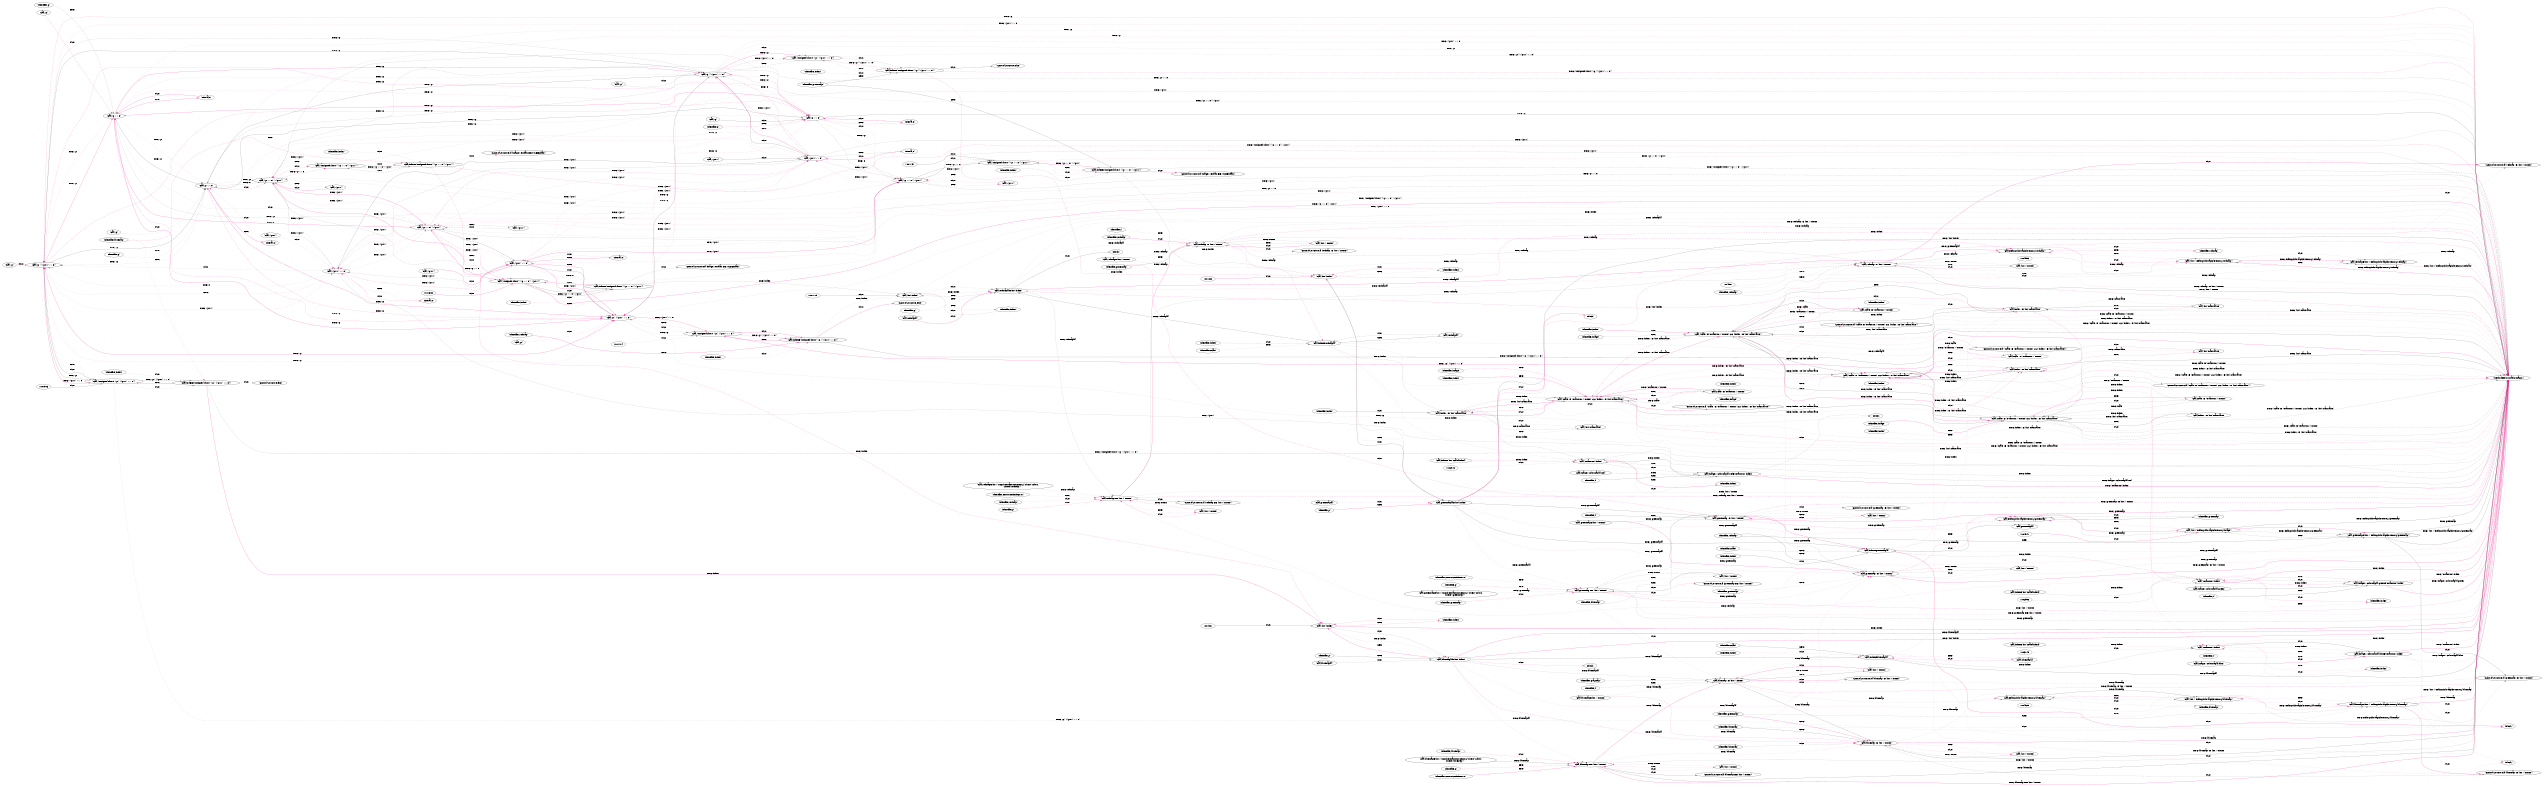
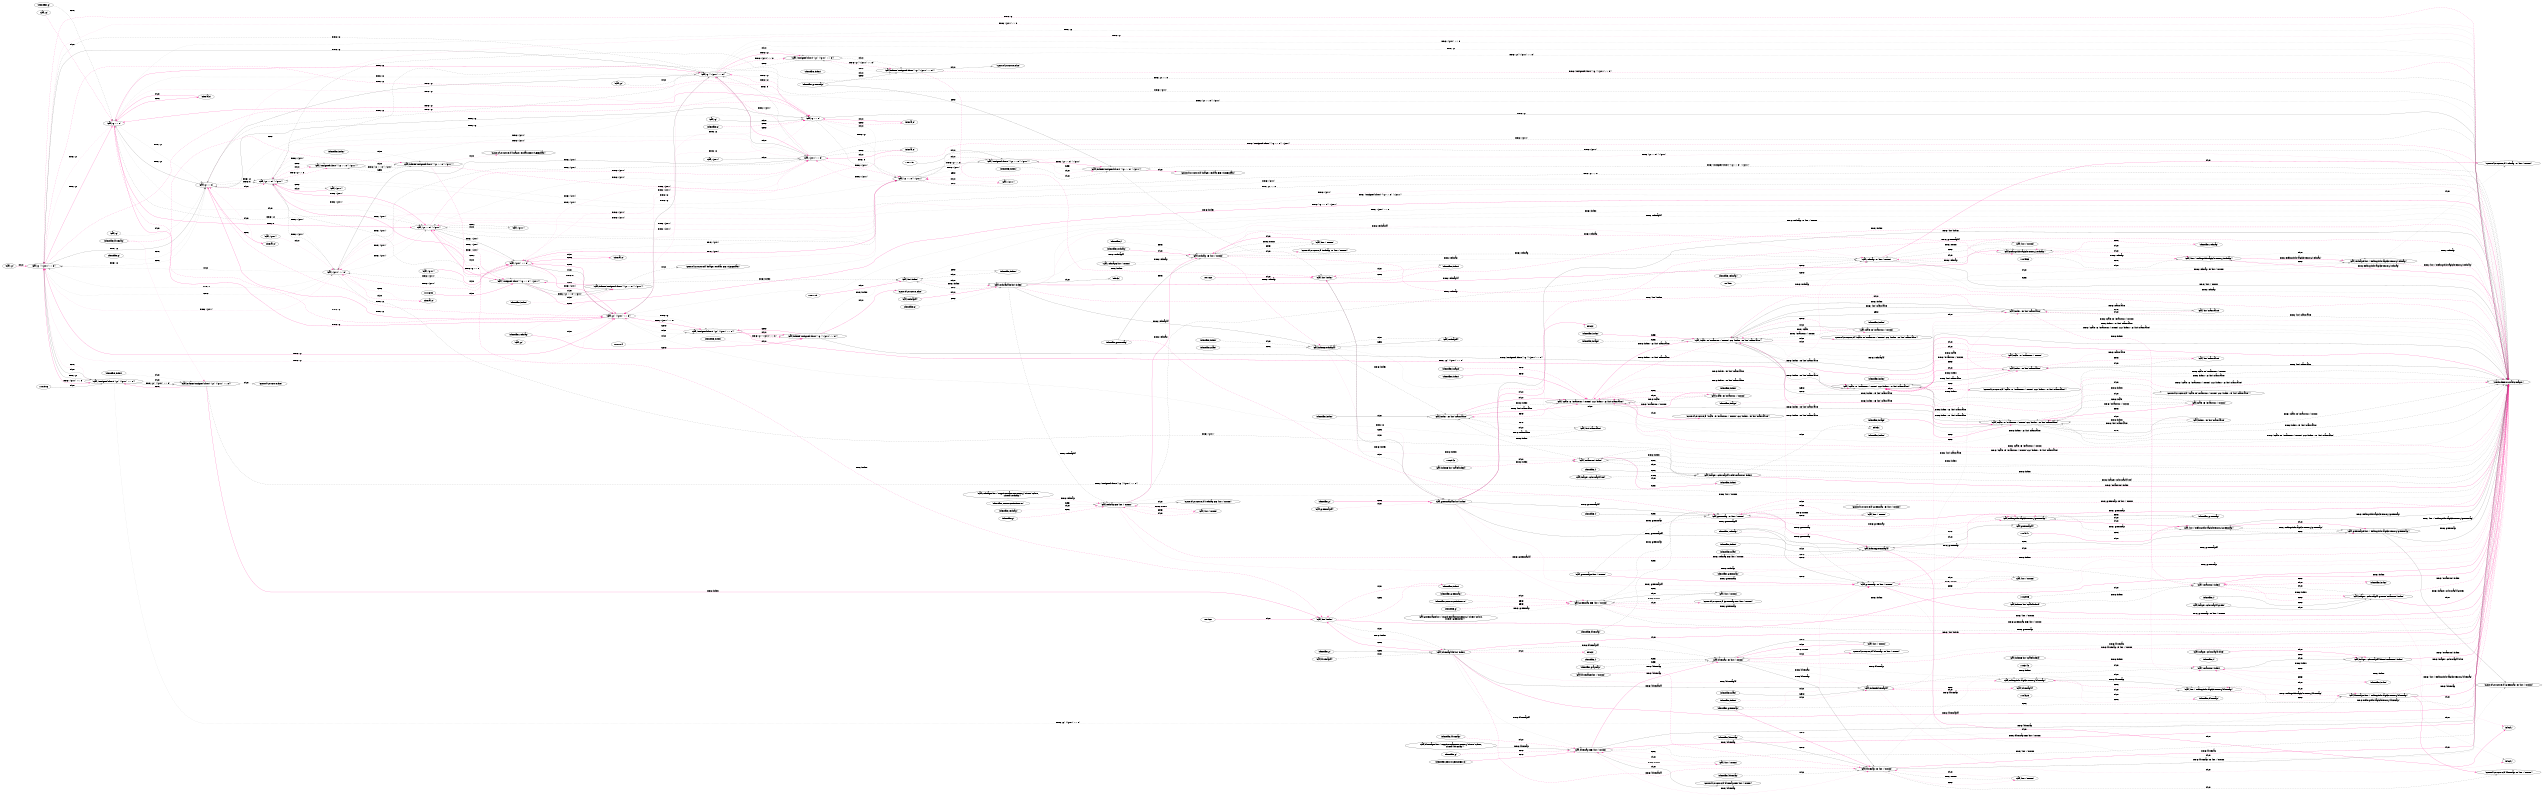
(1166, 319) -> (1162, 323)
(2209, 530) -> (2209, 528)
(2323, 676) -> none
